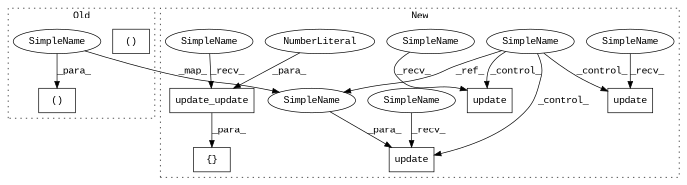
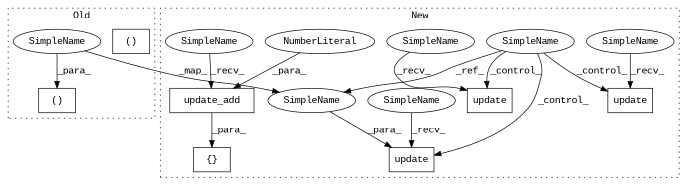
(212, 101) -> (212, 101)
